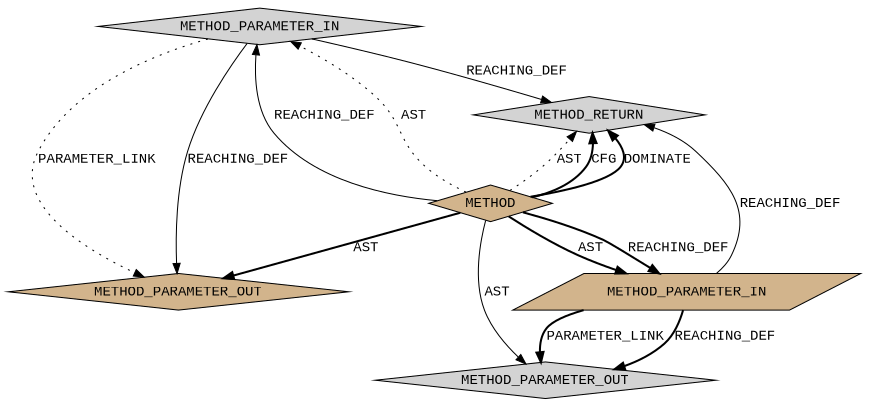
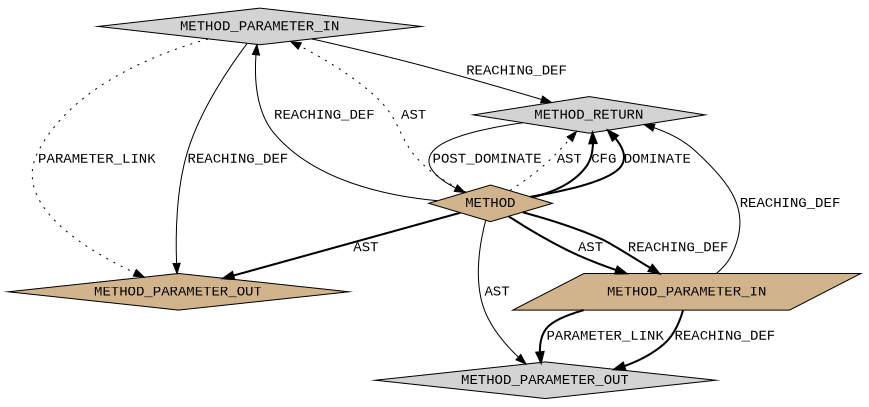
none -> (452, 139)
